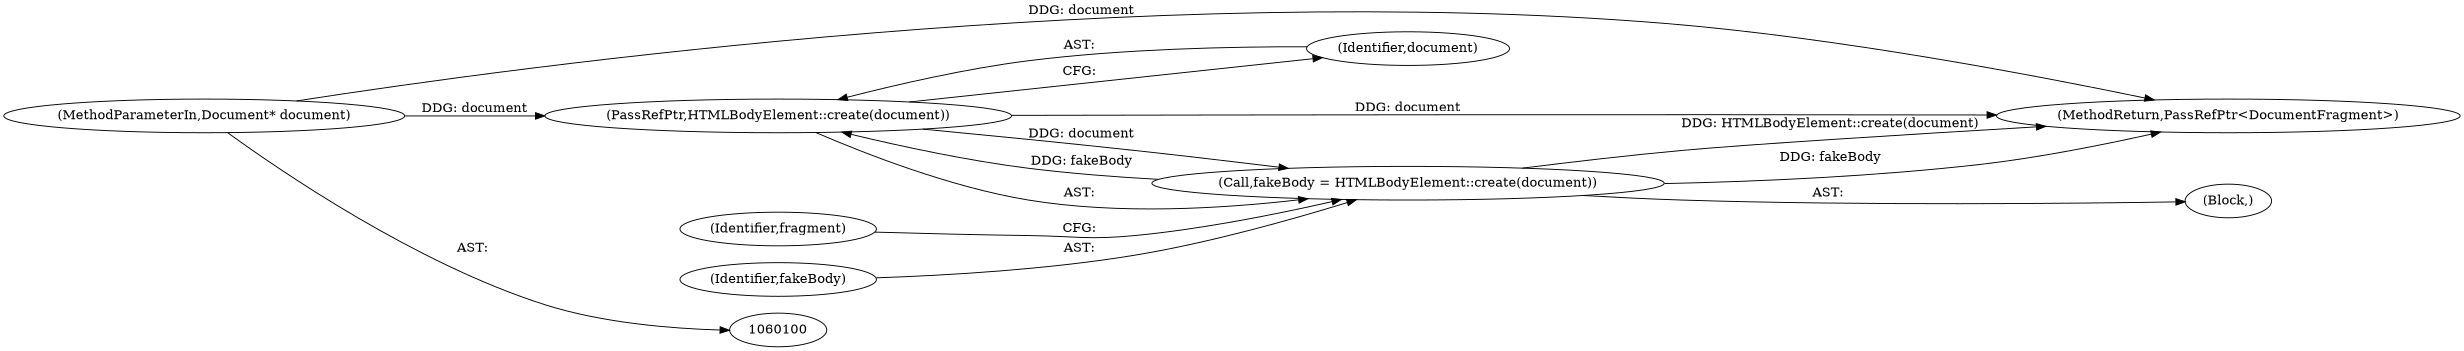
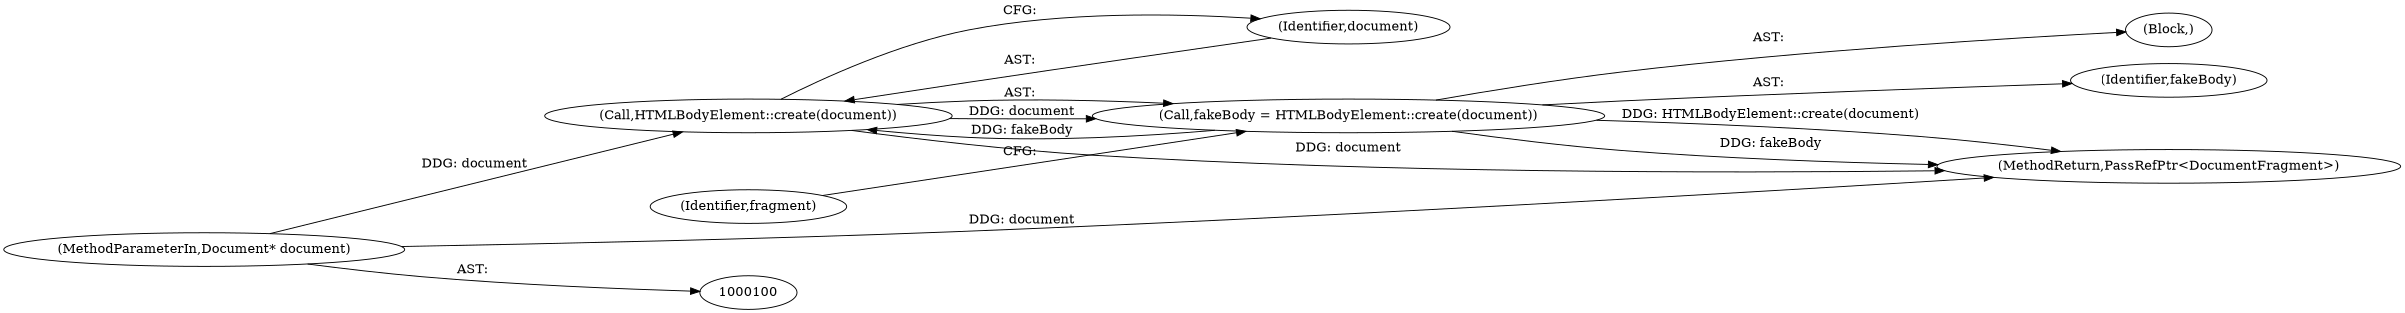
(778, 116) -> (748, 116)
(1115, 258) -> (1802, 93)
(778, 330) -> (748, 293)
